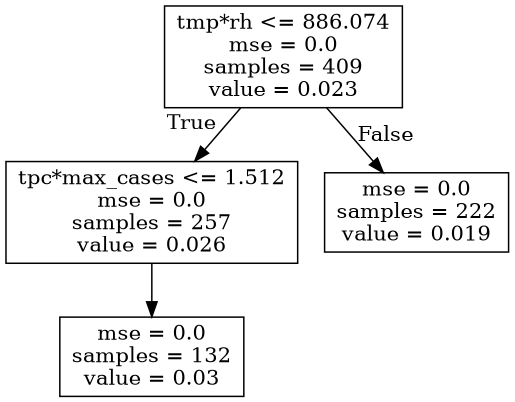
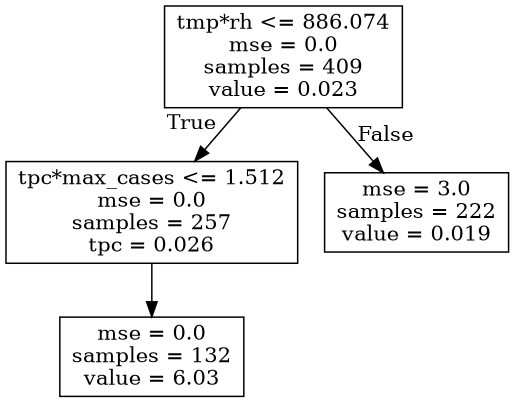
(152, 212) -> (152, 212)
(417, 212) -> (417, 212)
(152, 357) -> (152, 357)
